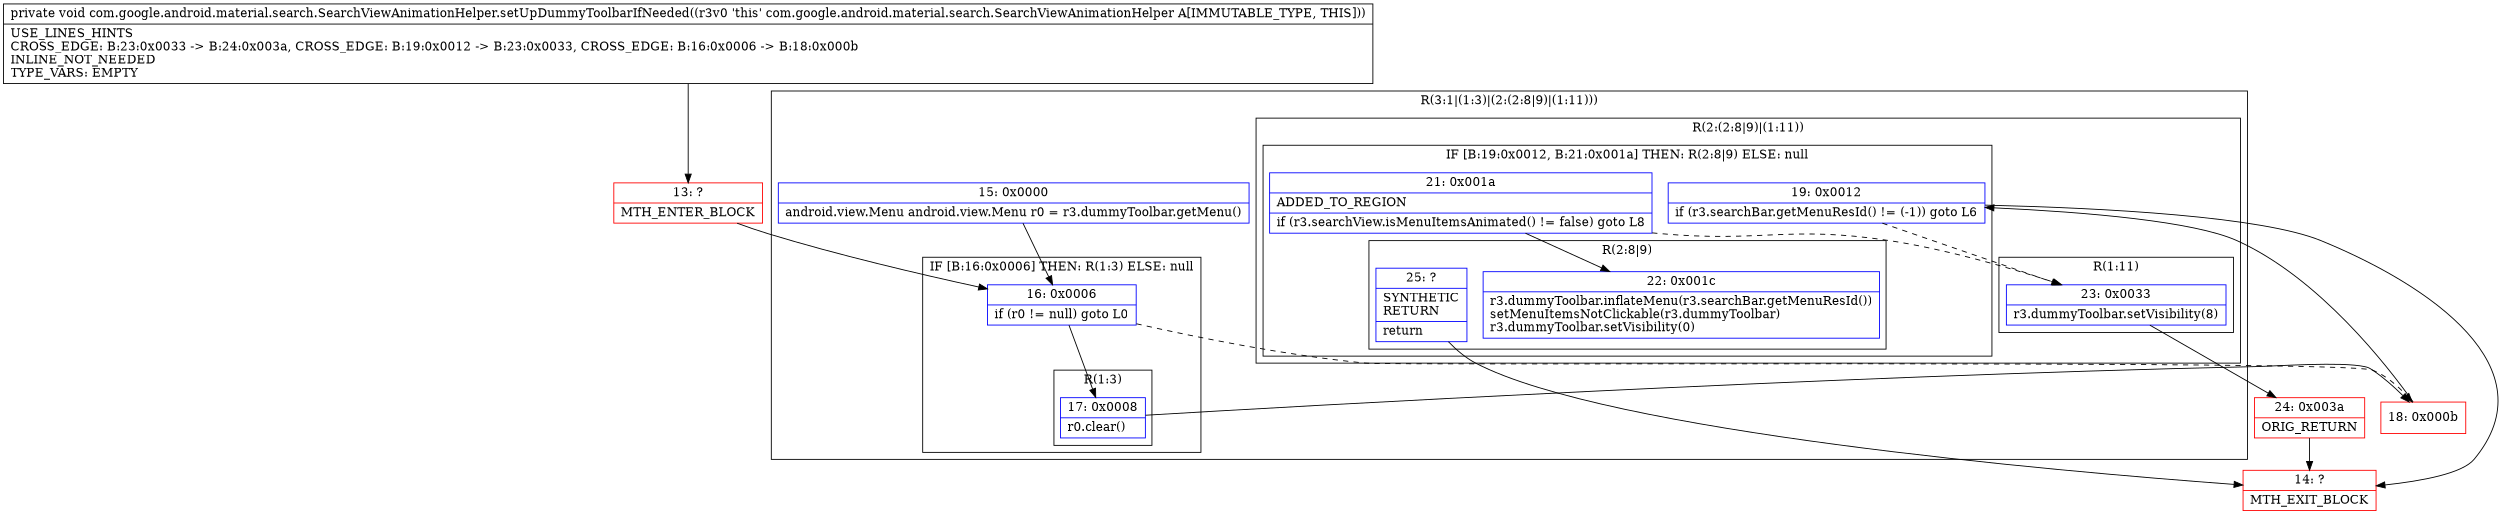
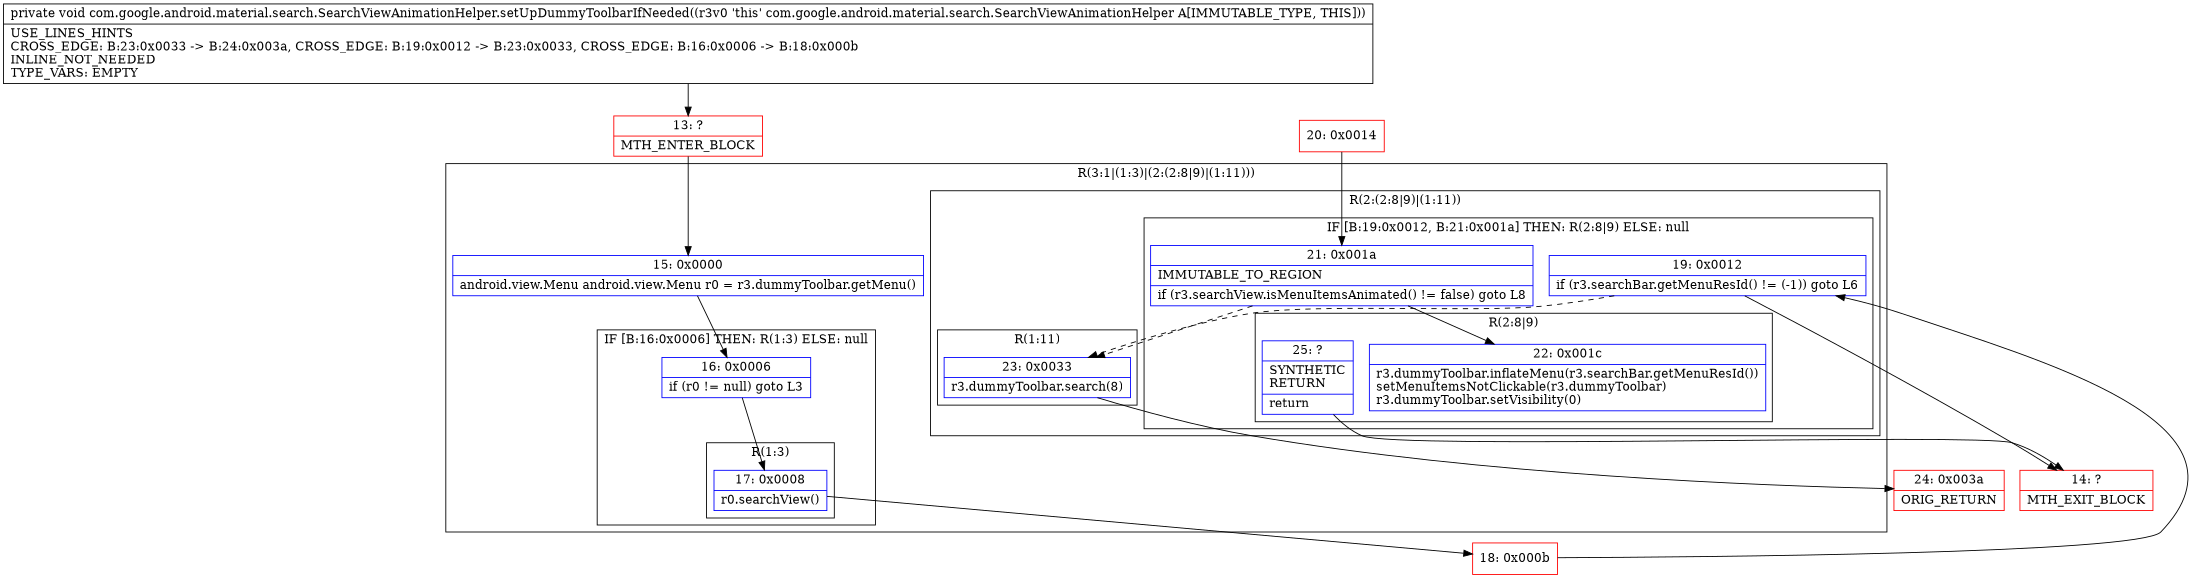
none -> (1342, 136)
(1342, 203) -> (1240, 275)
(857, 258) -> (688, 201)
(1062, 315) -> (736, 387)
(2116, 315) -> (1037, 387)
(1774, 364) -> none
(1097, 427) -> (770, 500)
(2310, 450) -> none
